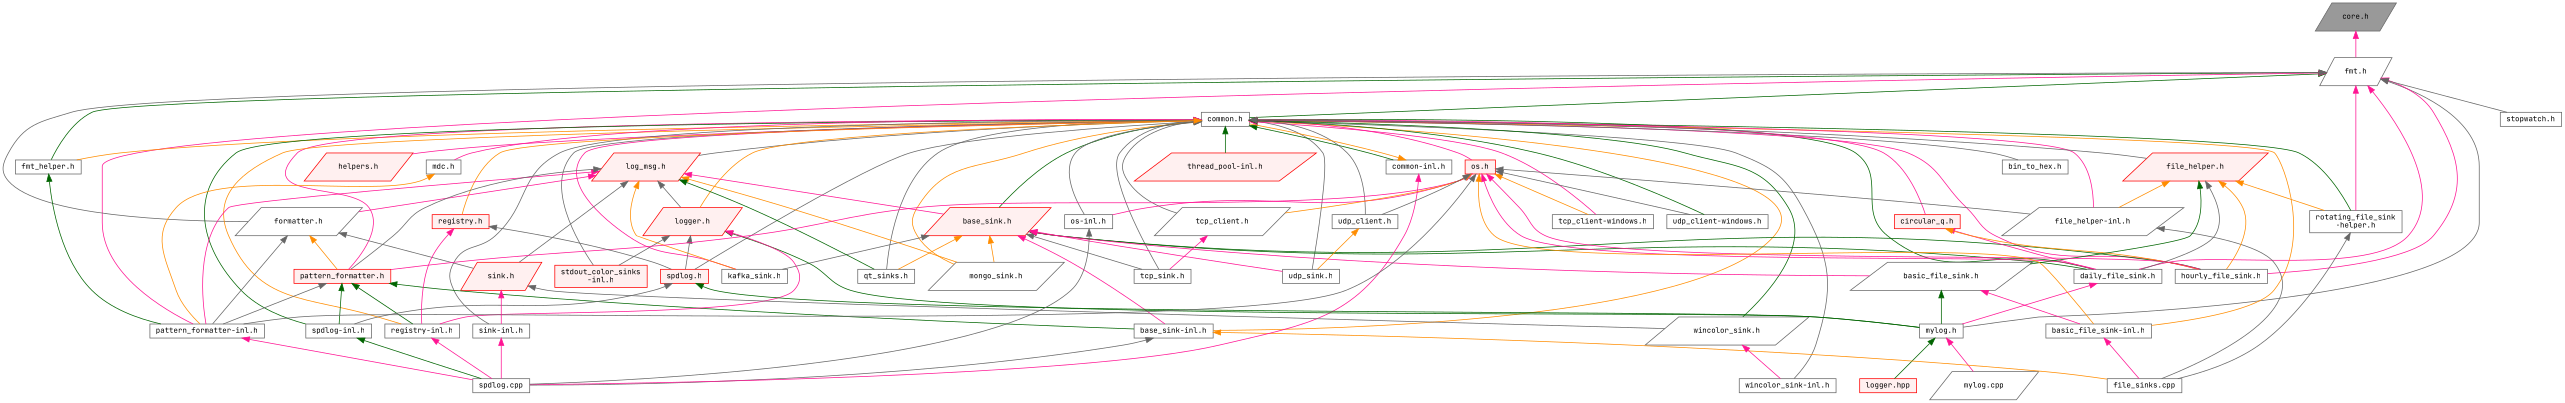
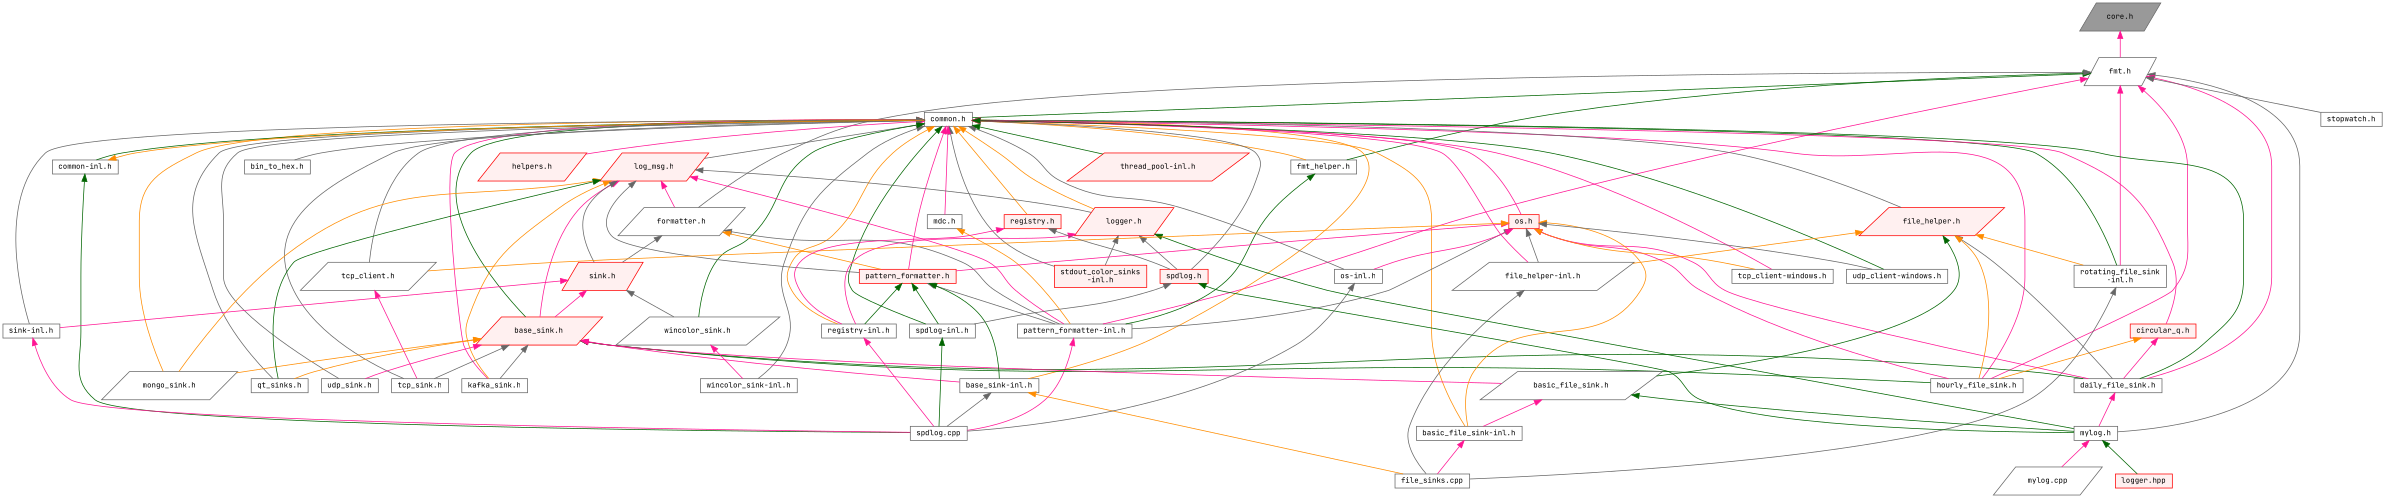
(1365, 222) -> none
(2356, 222) -> (2120, 276)
none -> (568, 306)
(1015, 368) -> (390, 424)
